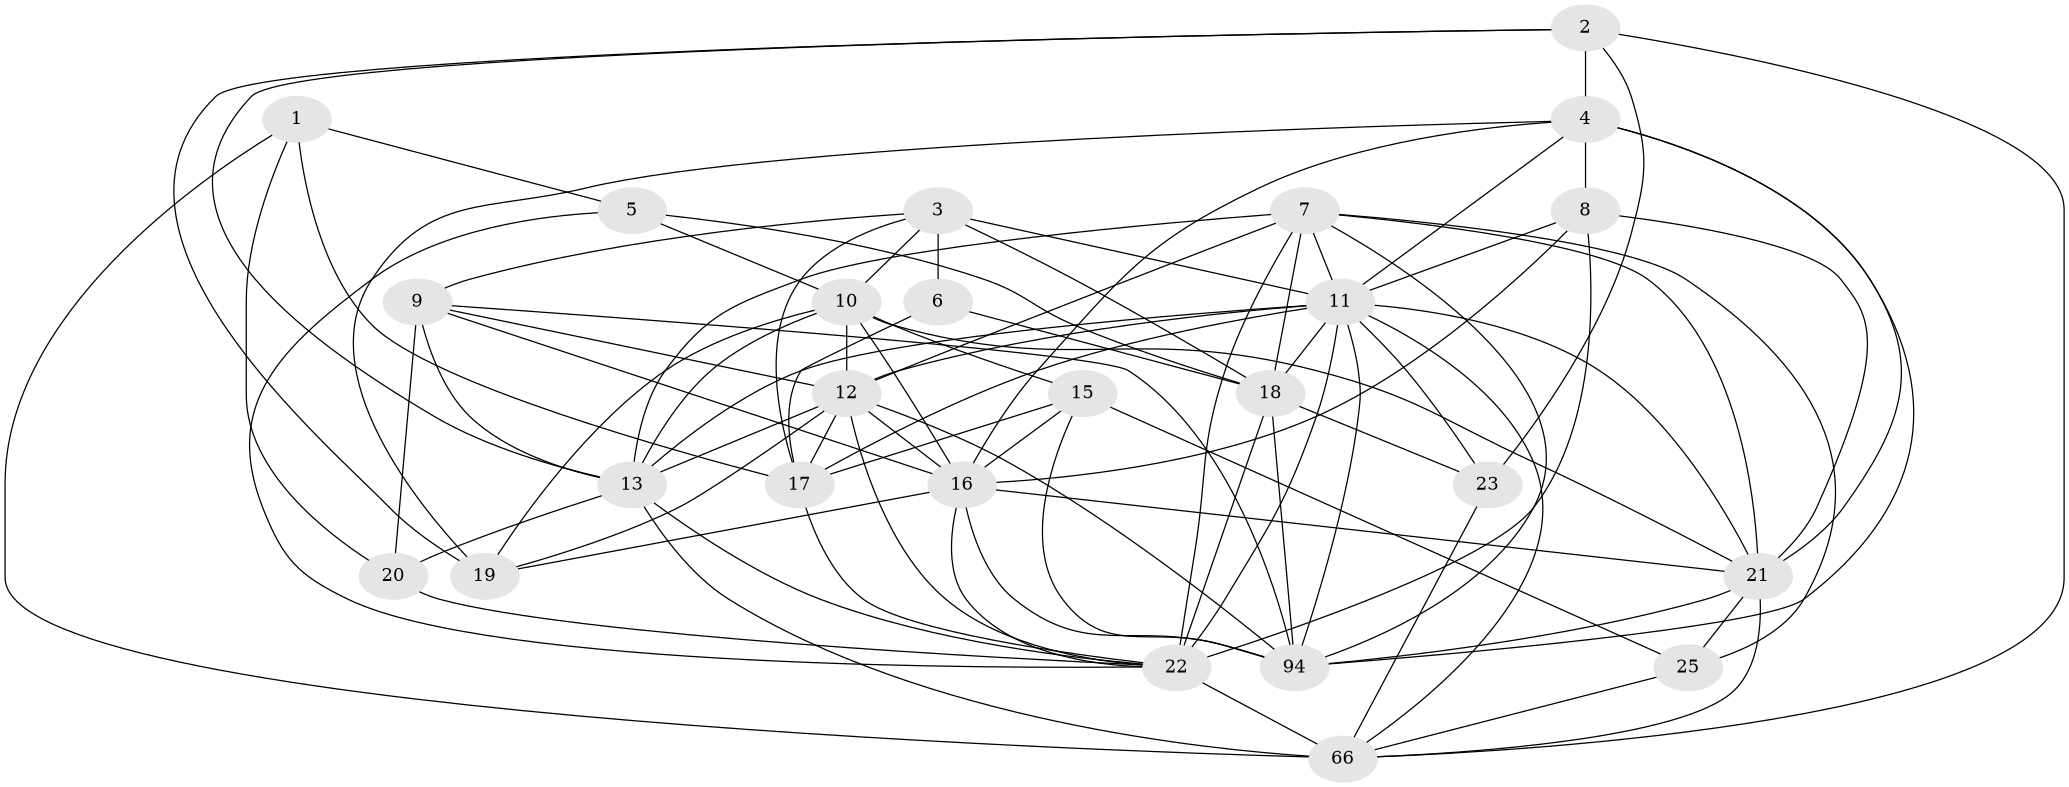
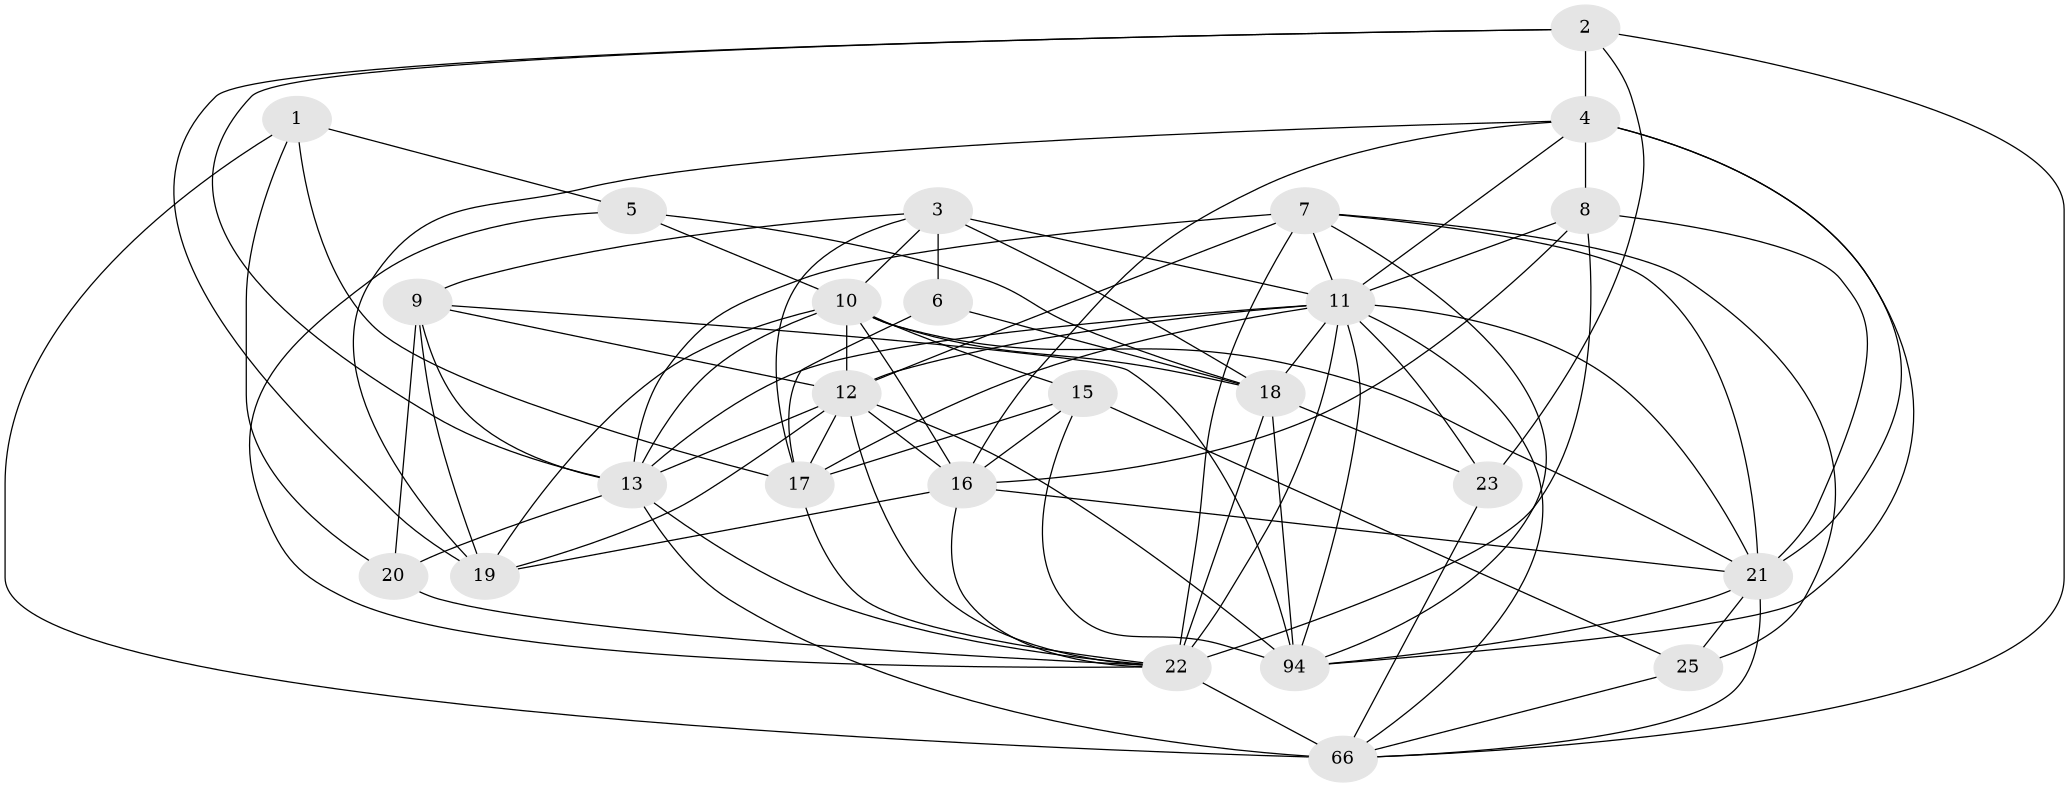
(1289, 299) -> (1138, 365)
(678, 390) -> (441, 441)
(1084, 632) -> none
